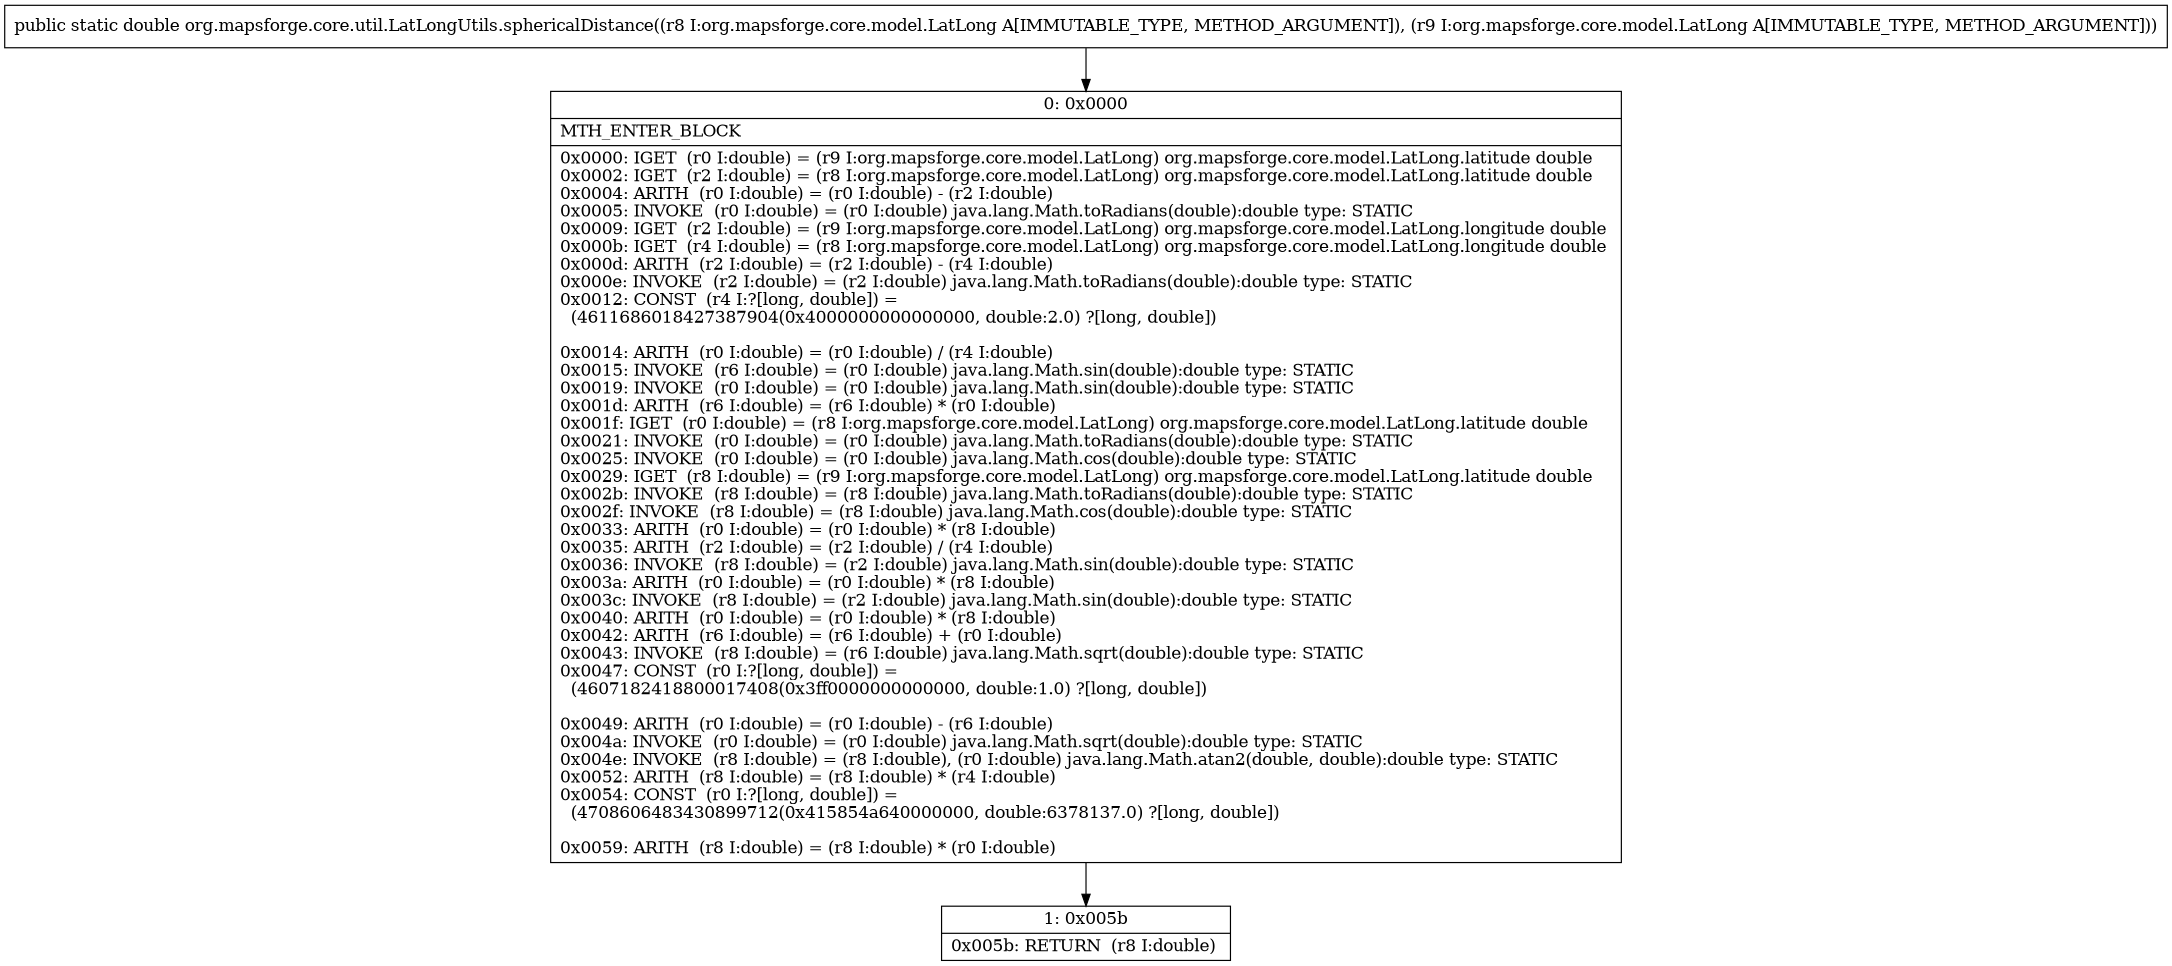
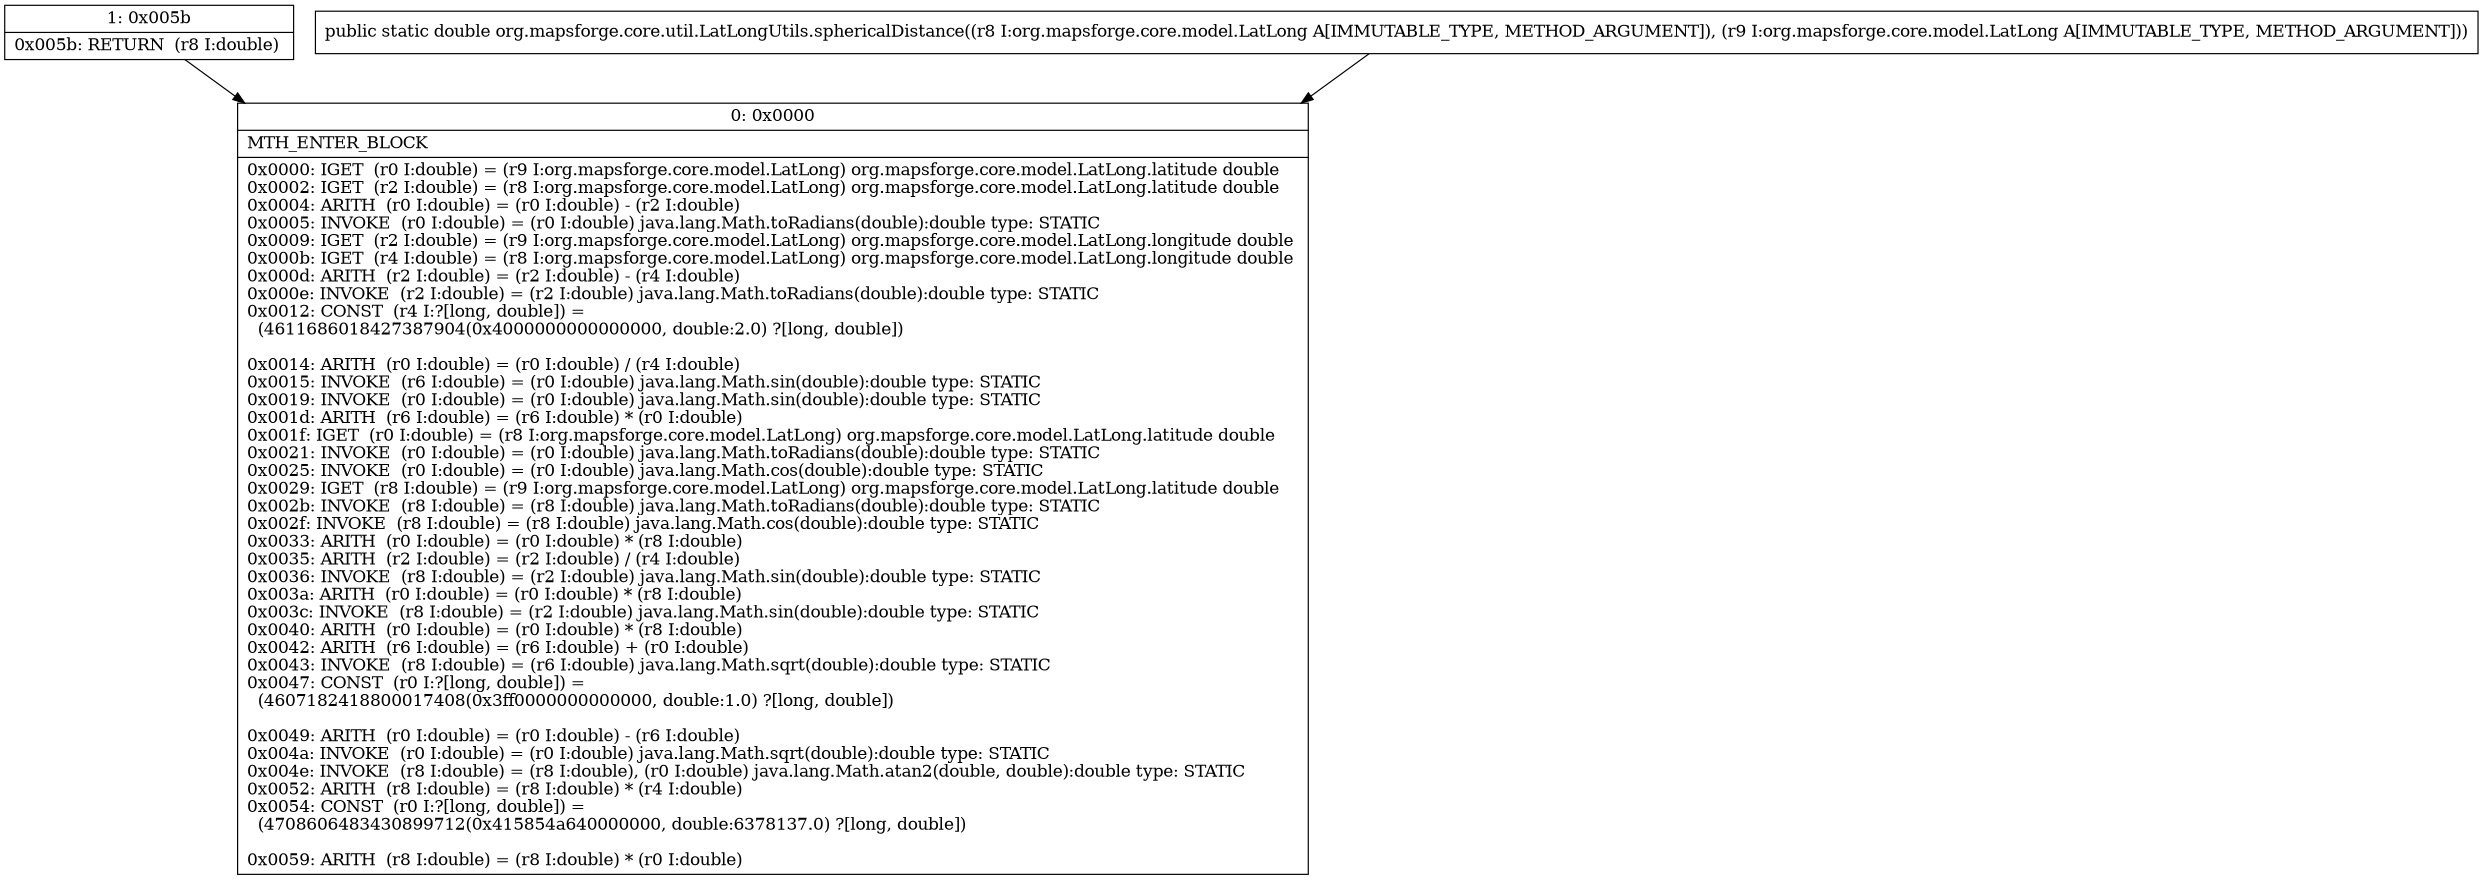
(1086, 878) -> (210, 78)
